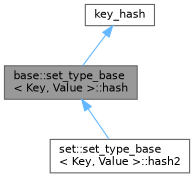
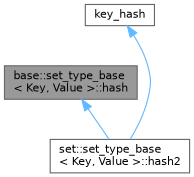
(94, 50) -> (150, 87)
